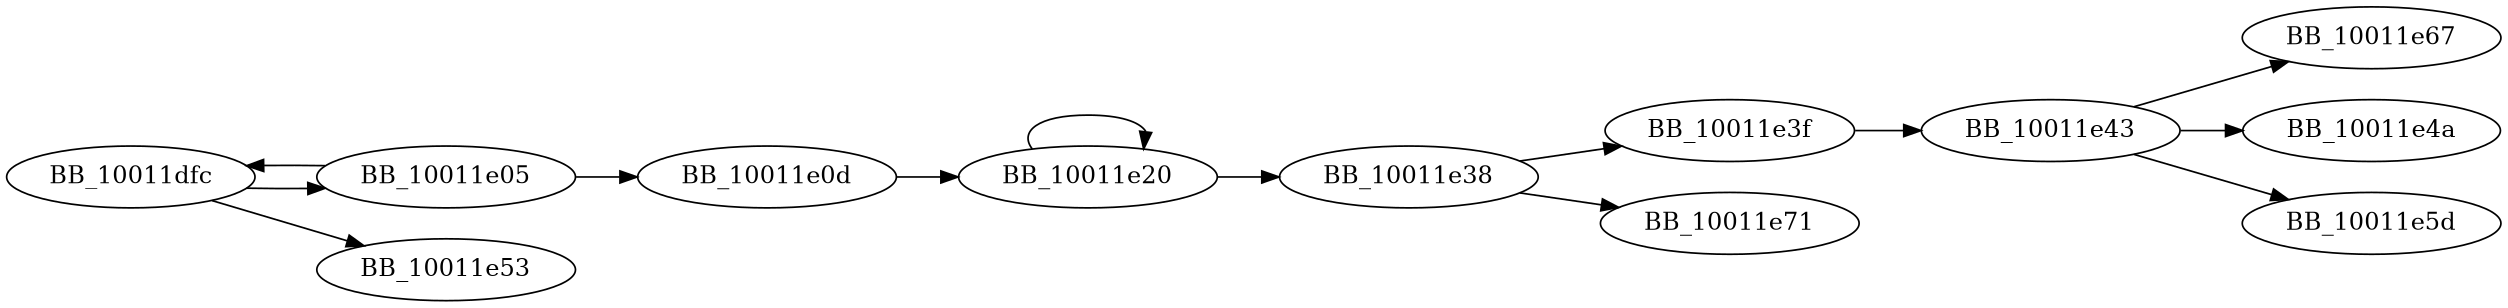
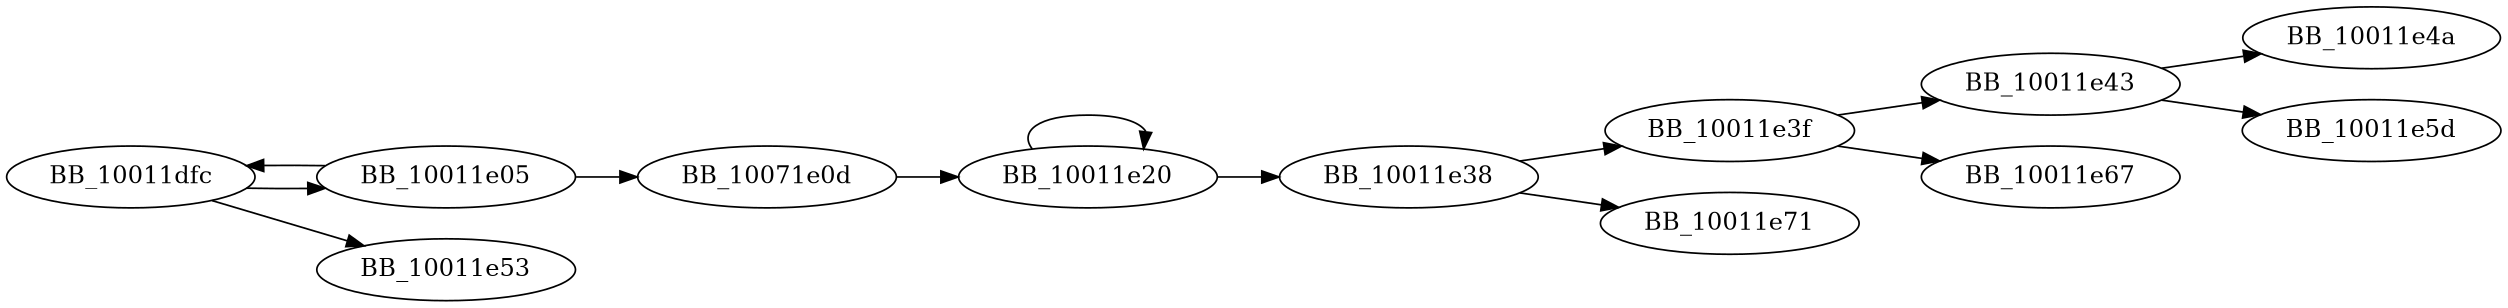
(2203, 87) -> (1880, 152)
(767, 177) -> (767, 177)
